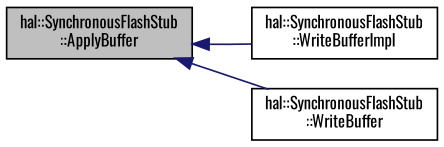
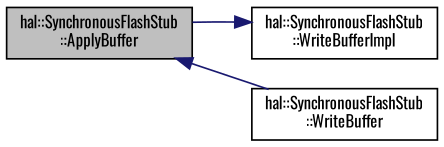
(230, 44) -> (214, 22)
